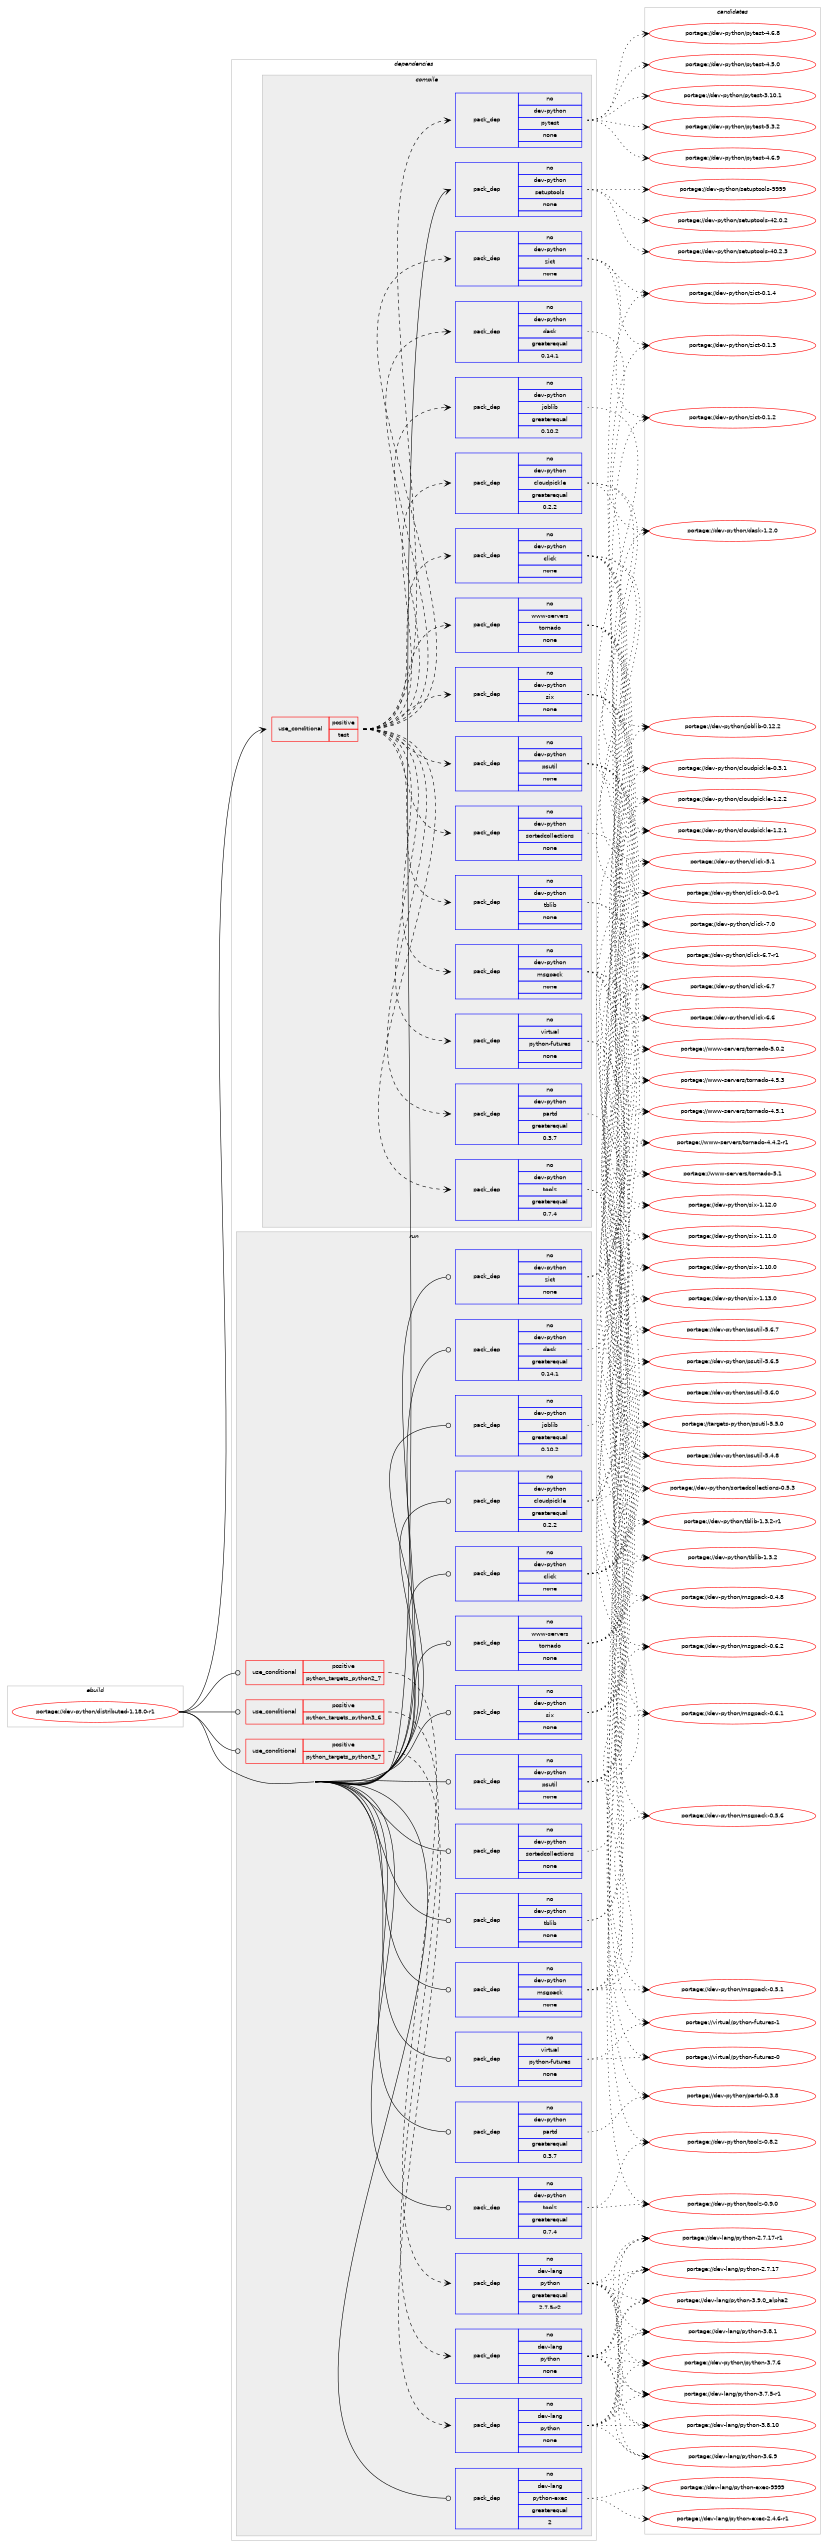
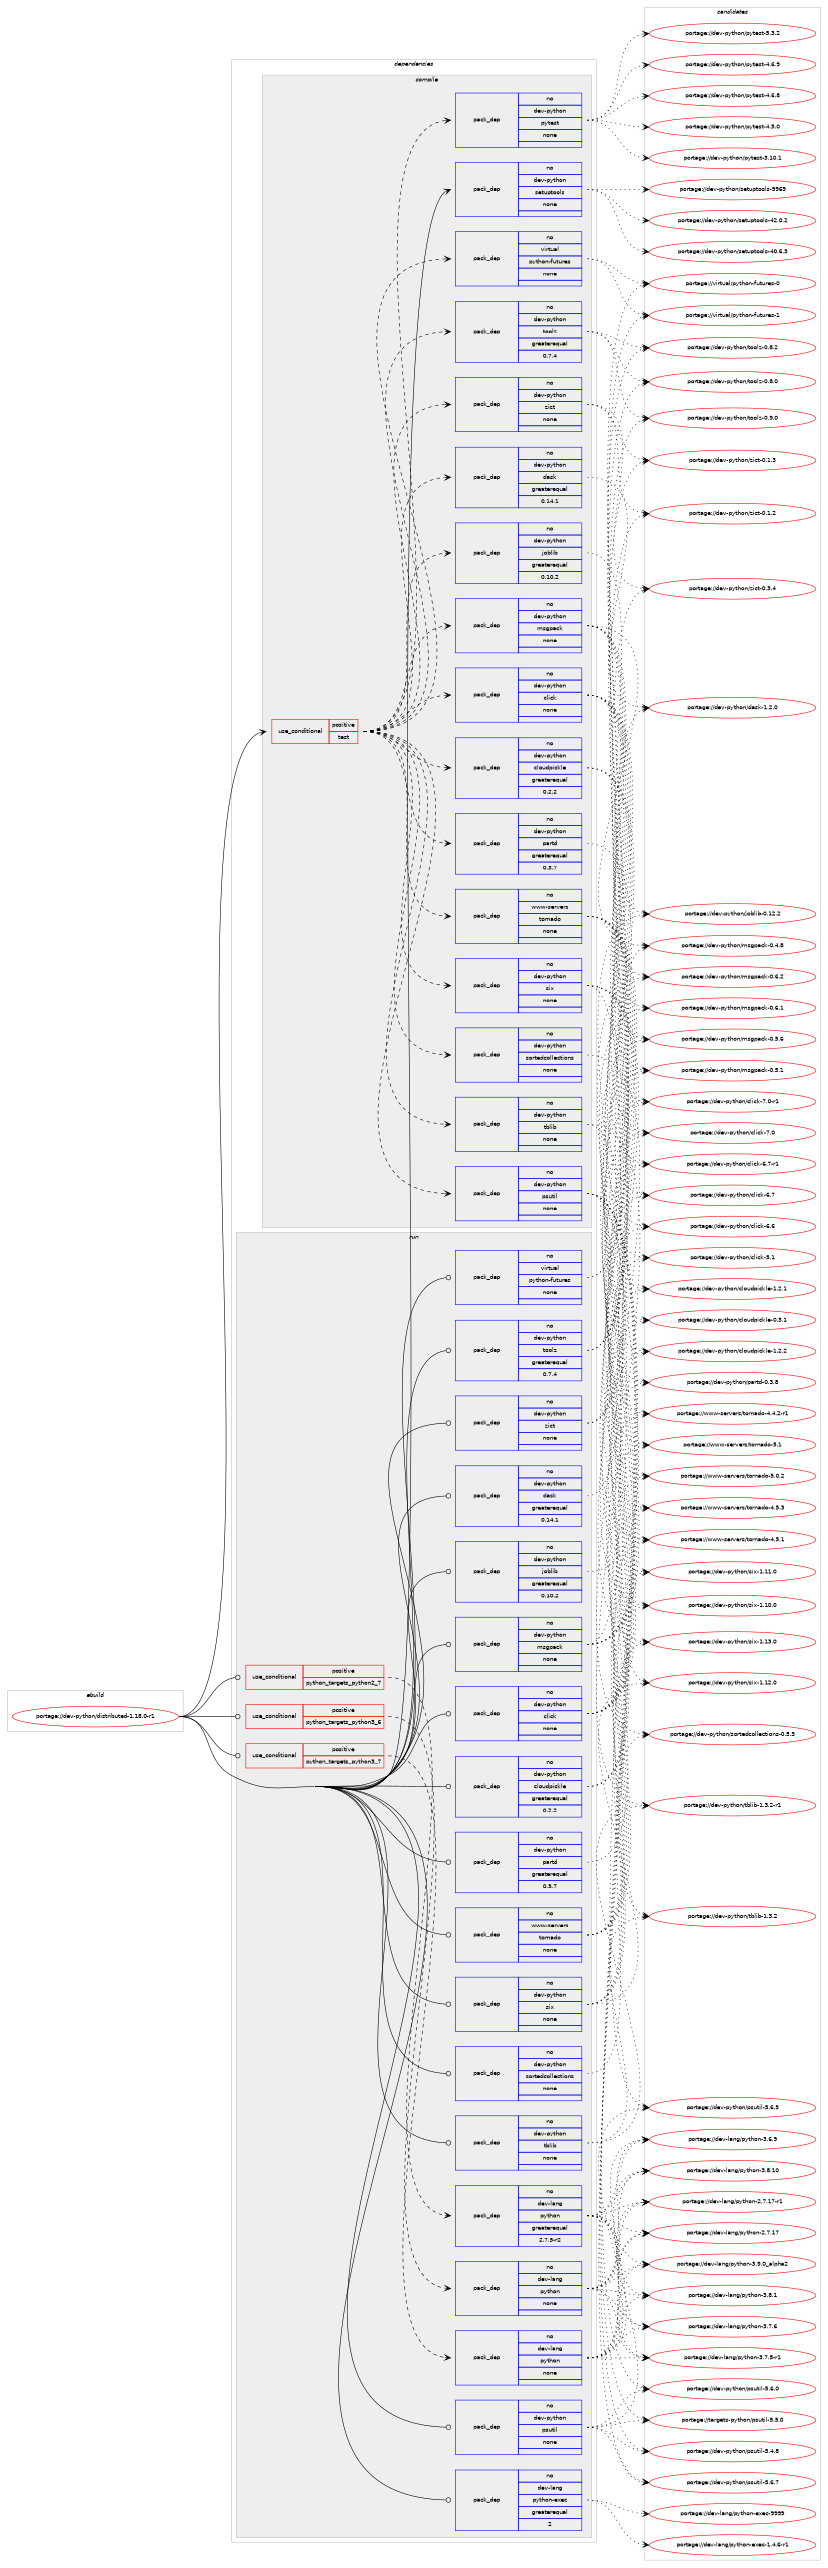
(733, 190) -> (733, 190)
(733, 252) -> (733, 252)
(733, 294) -> (733, 589)
none -> (733, 382)
(733, 893) -> (733, 1102)
(733, 2363) -> (733, 2327)
(733, 2519) -> (733, 2545)
